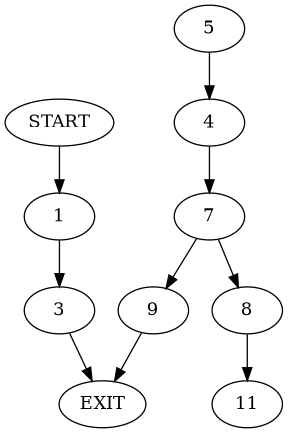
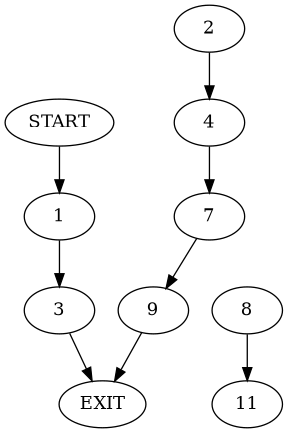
(209, 29) -> (209, 29)
(226, 257) -> none
